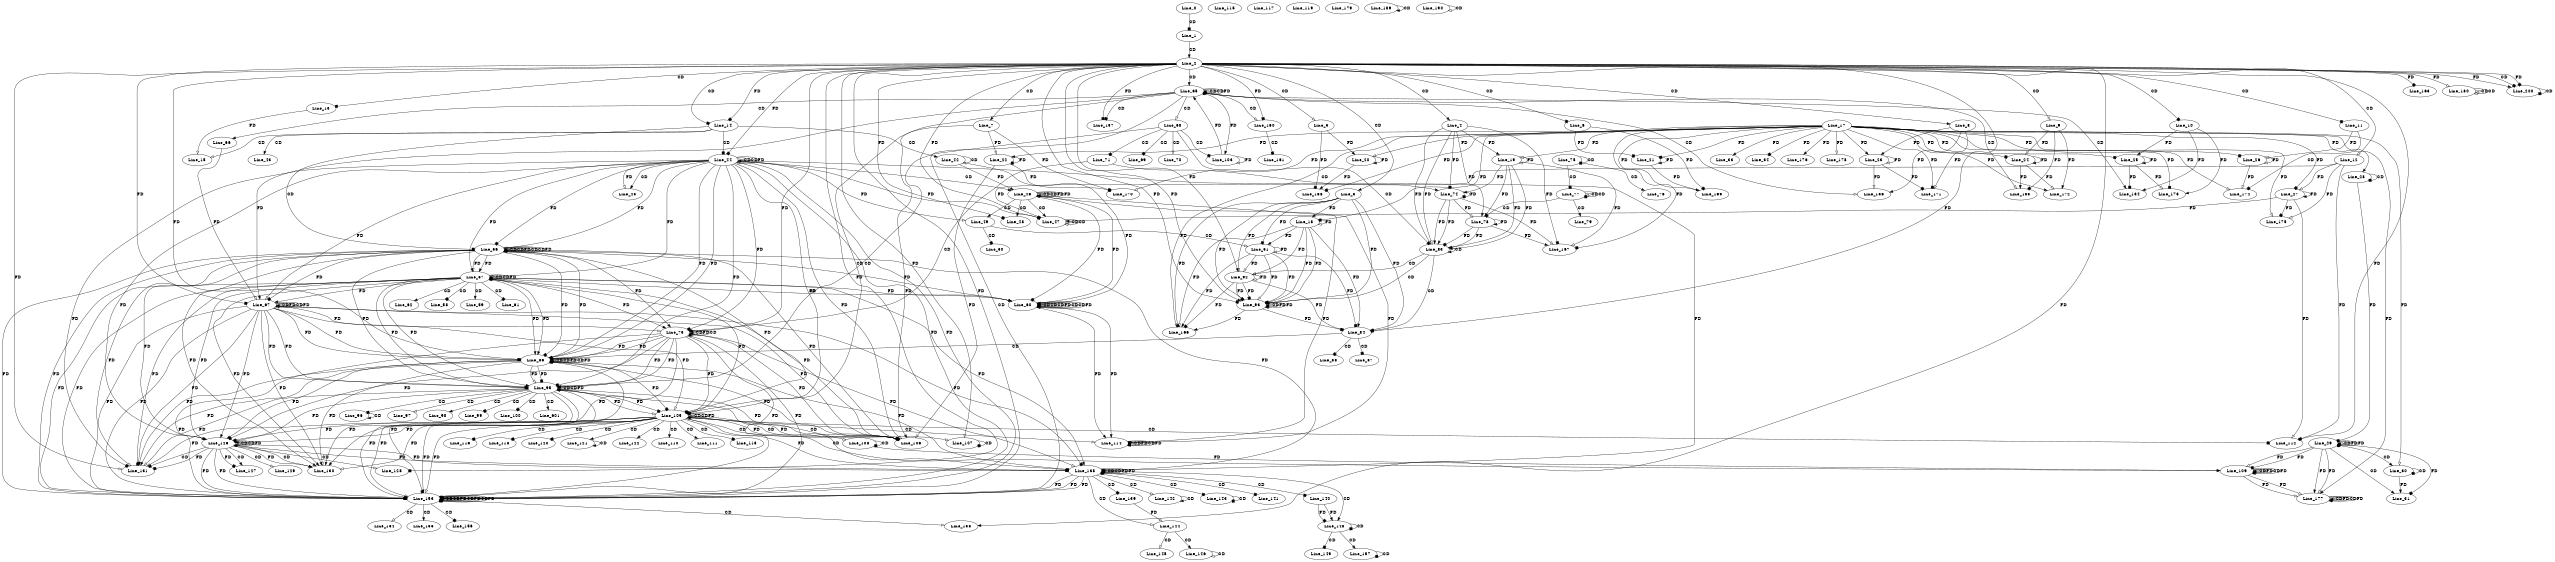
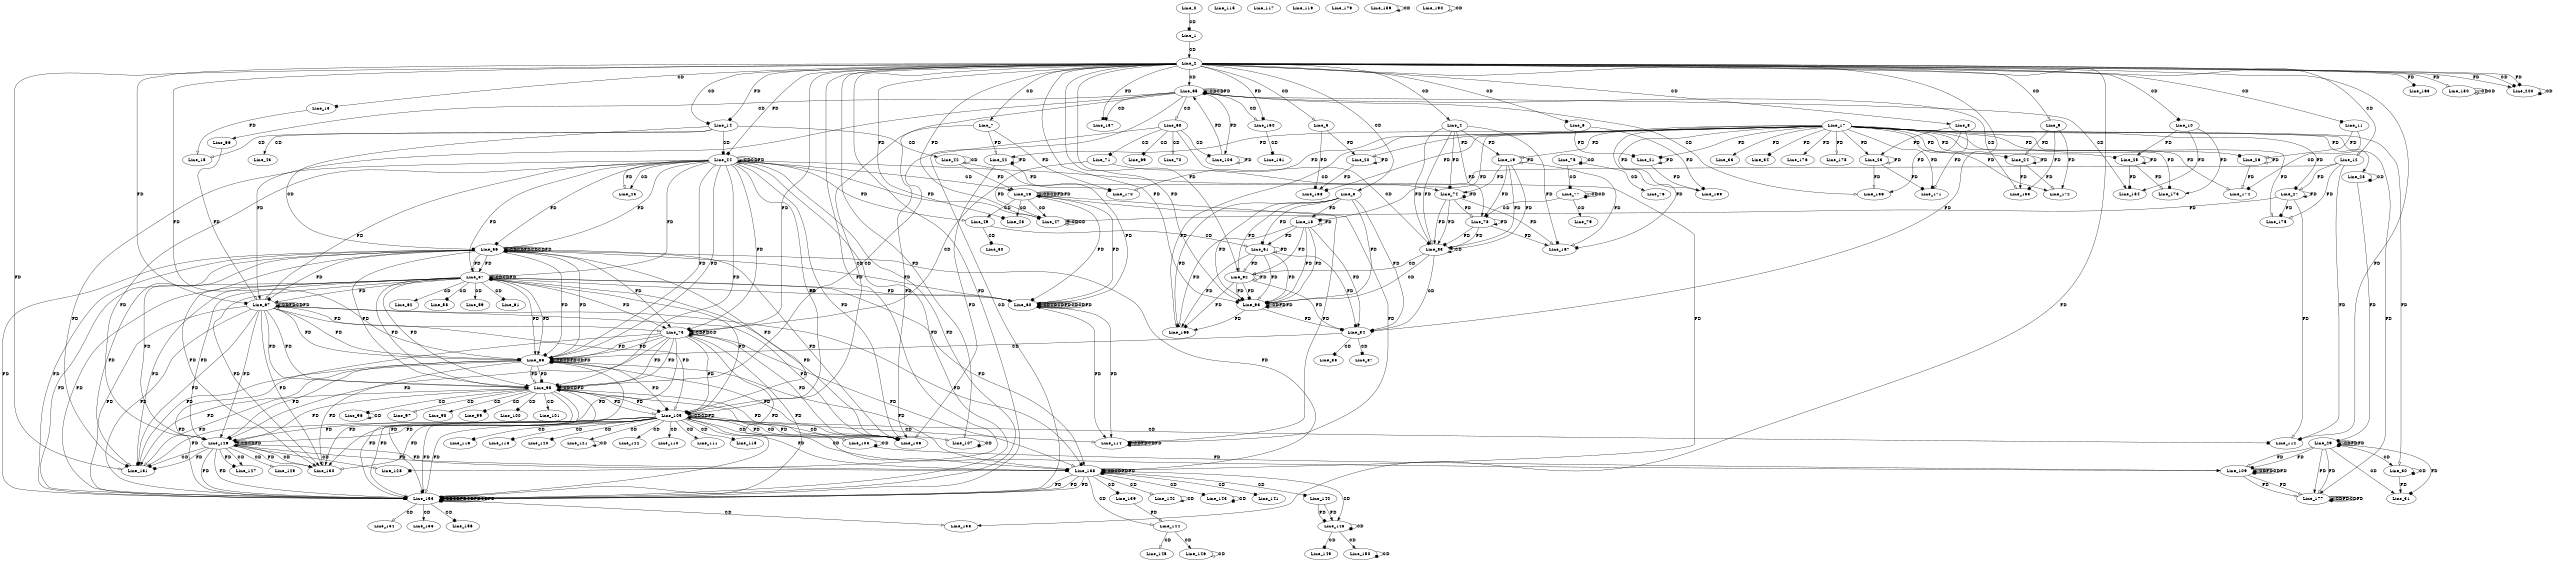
(550, 416) -> (550, 416)
(1360, 554) -> (1360, 554)
